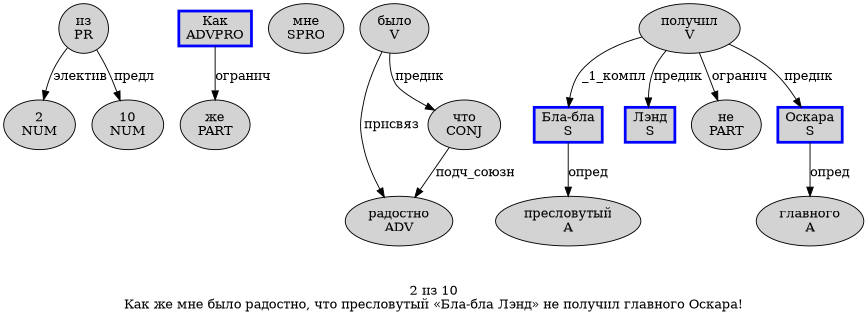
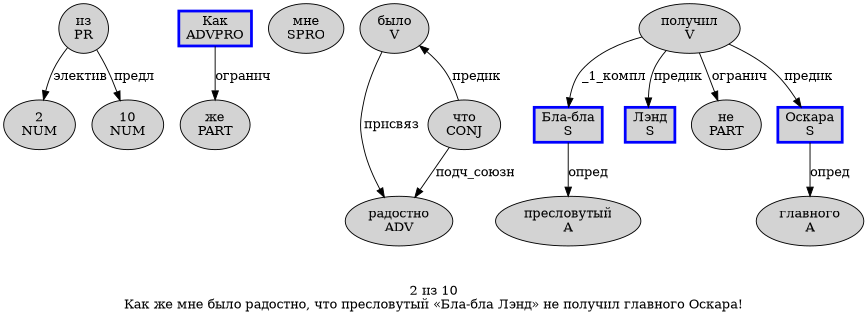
(398, 86) -> (447, 73)
